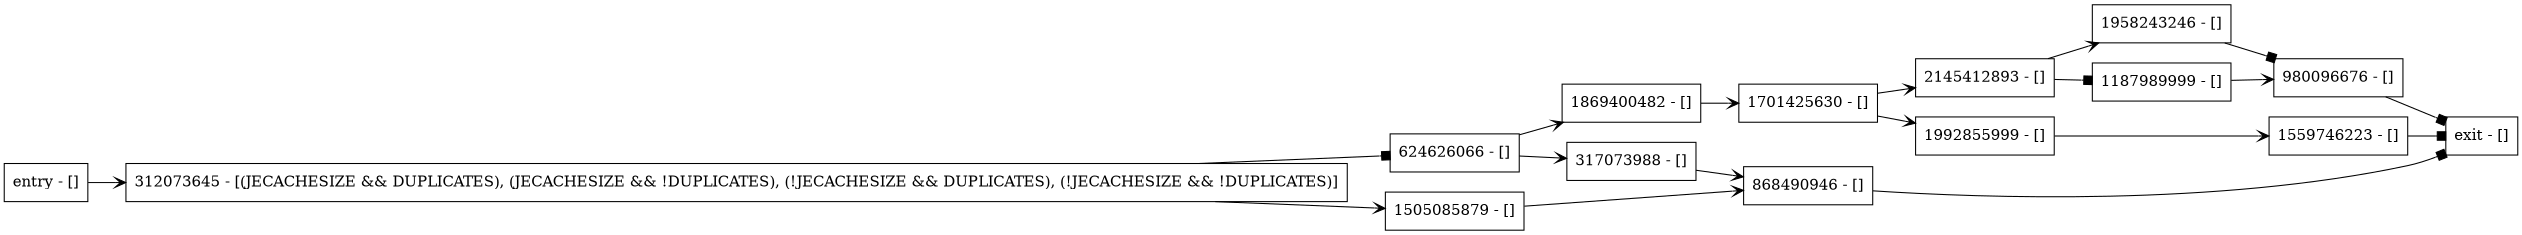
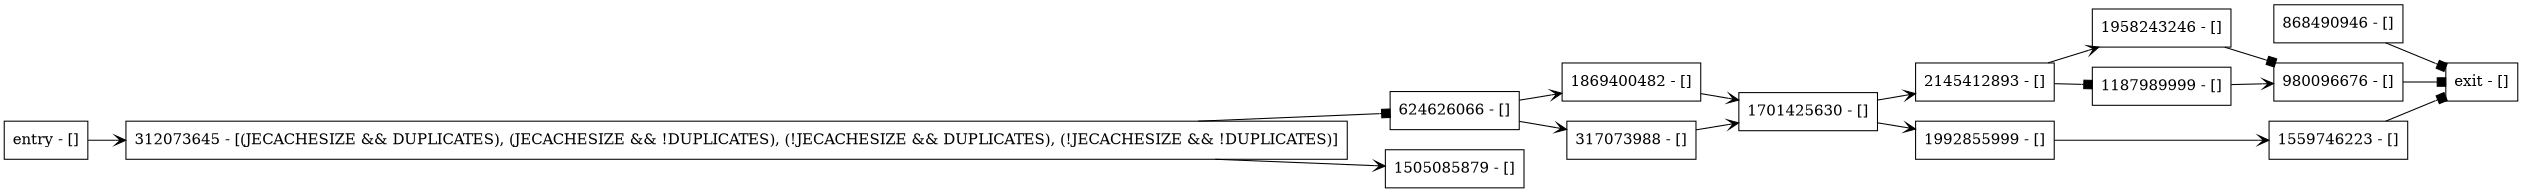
(1714, 173) -> (1712, 127)
(1628, 199) -> none
